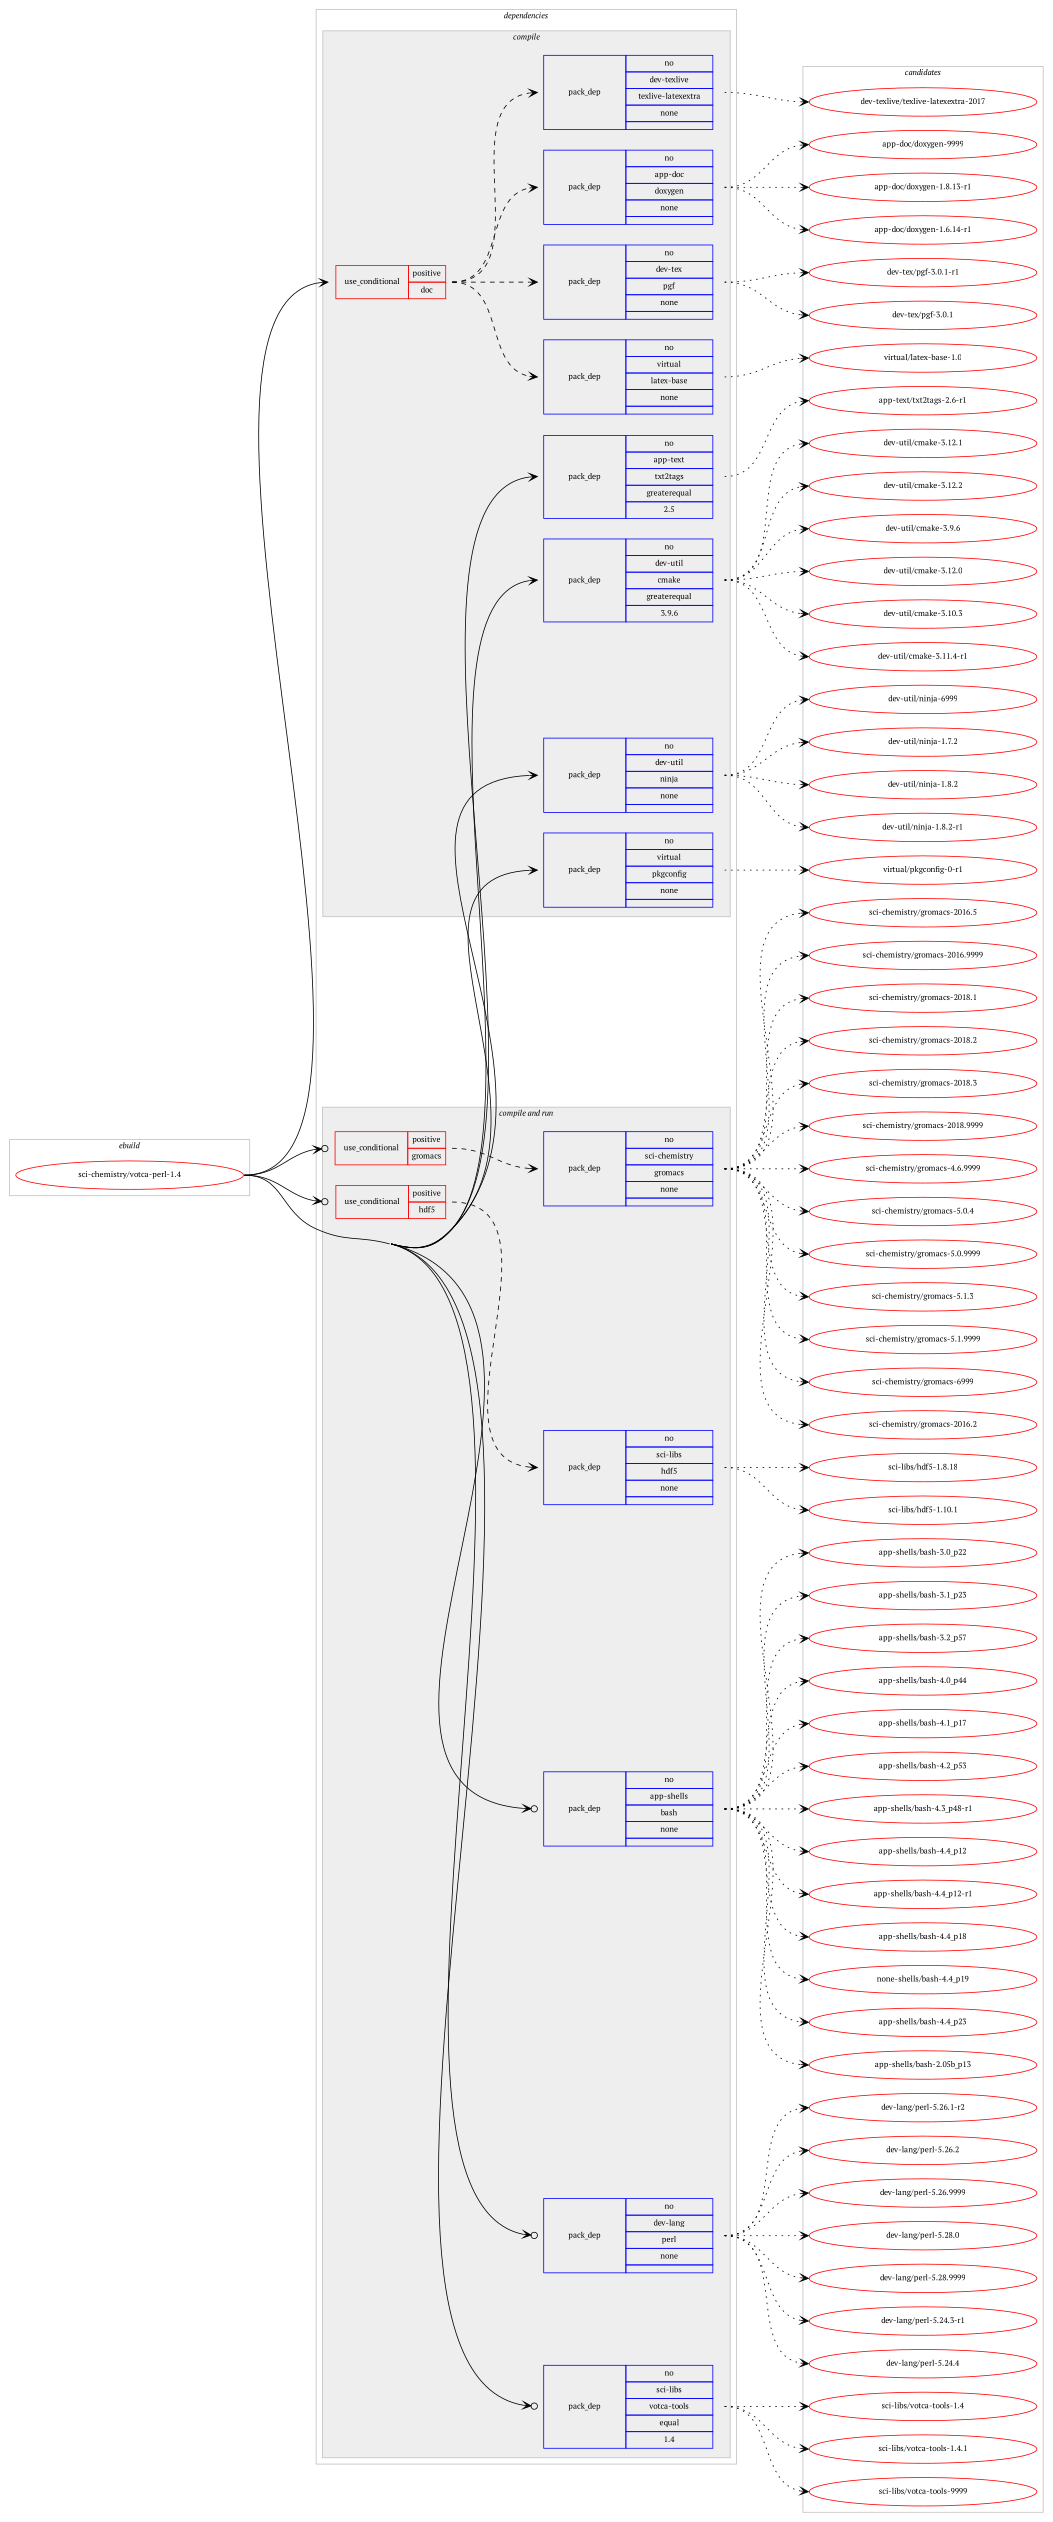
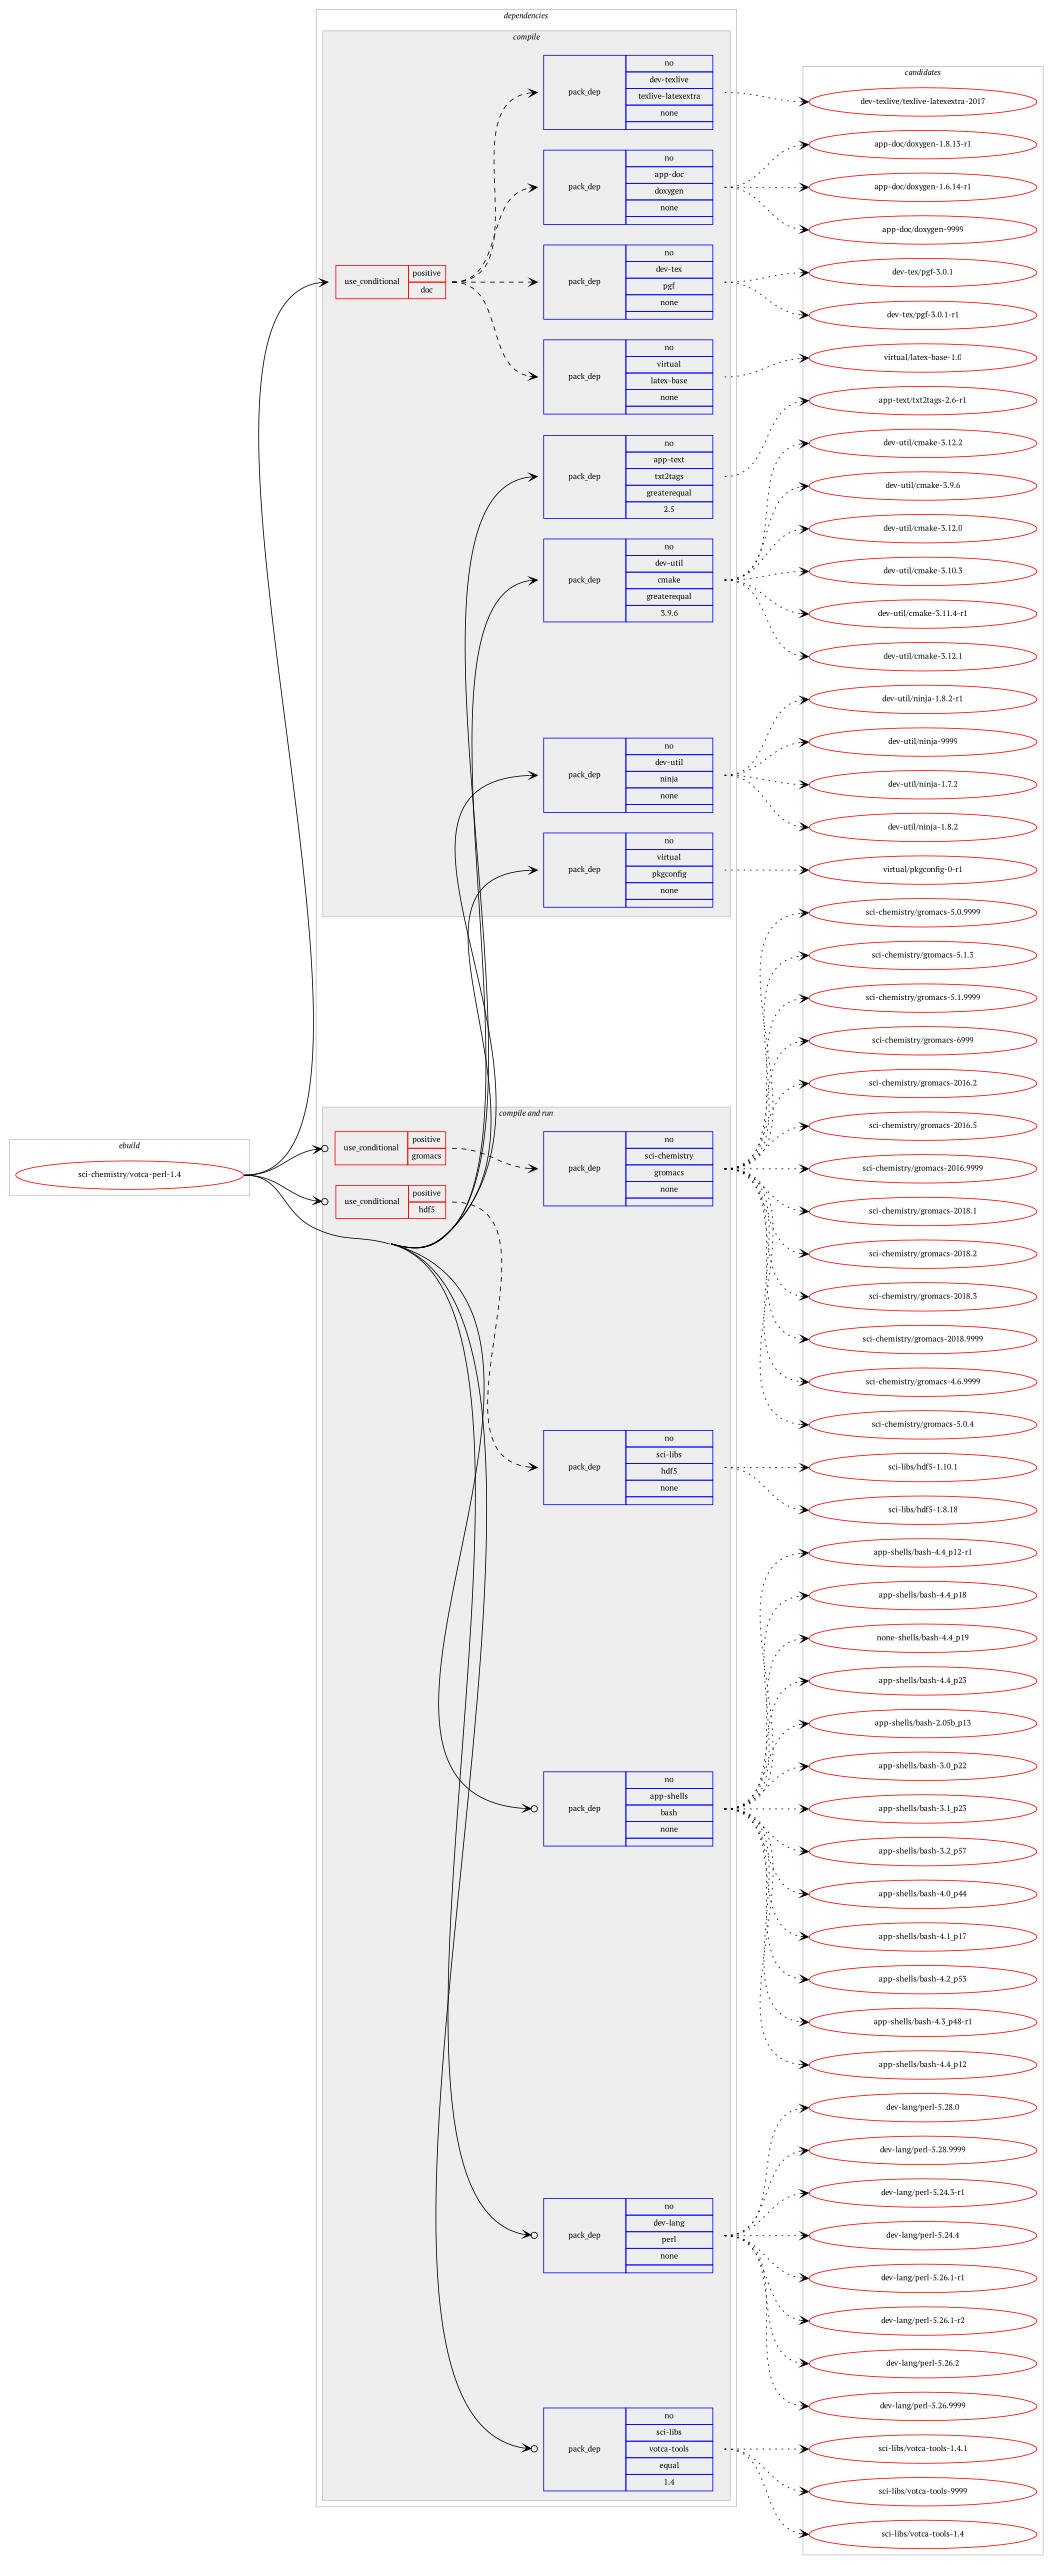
(923, 699) -> (923, 742)
none -> (923, 2278)
